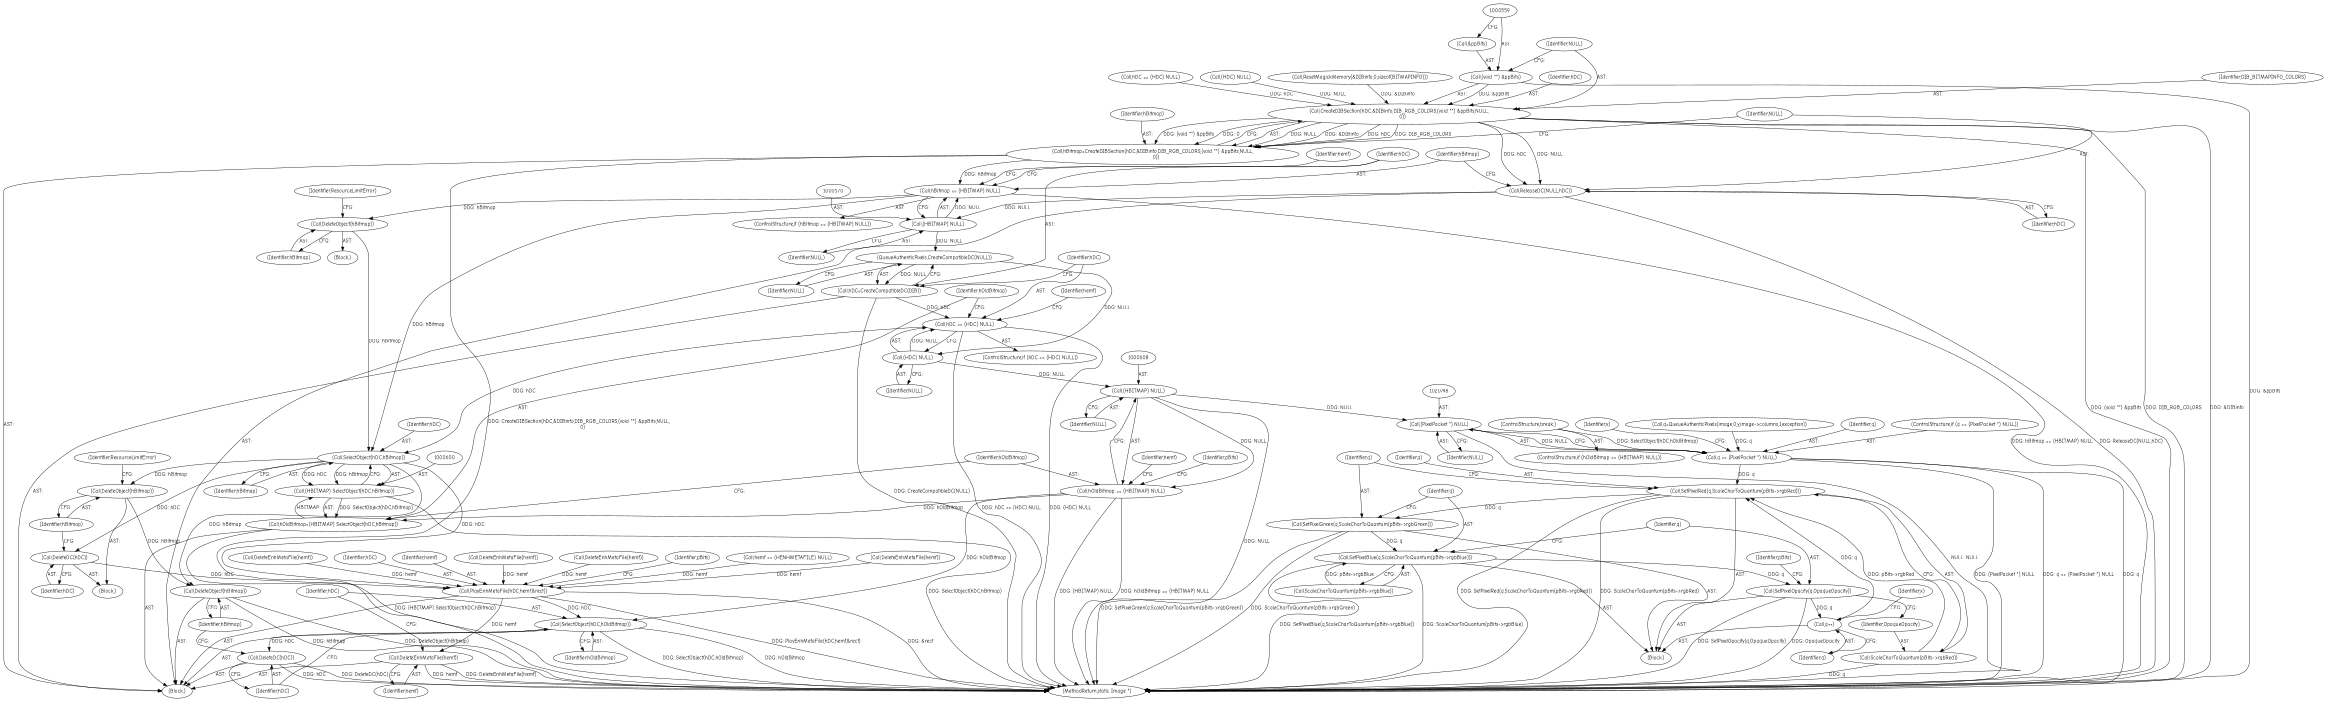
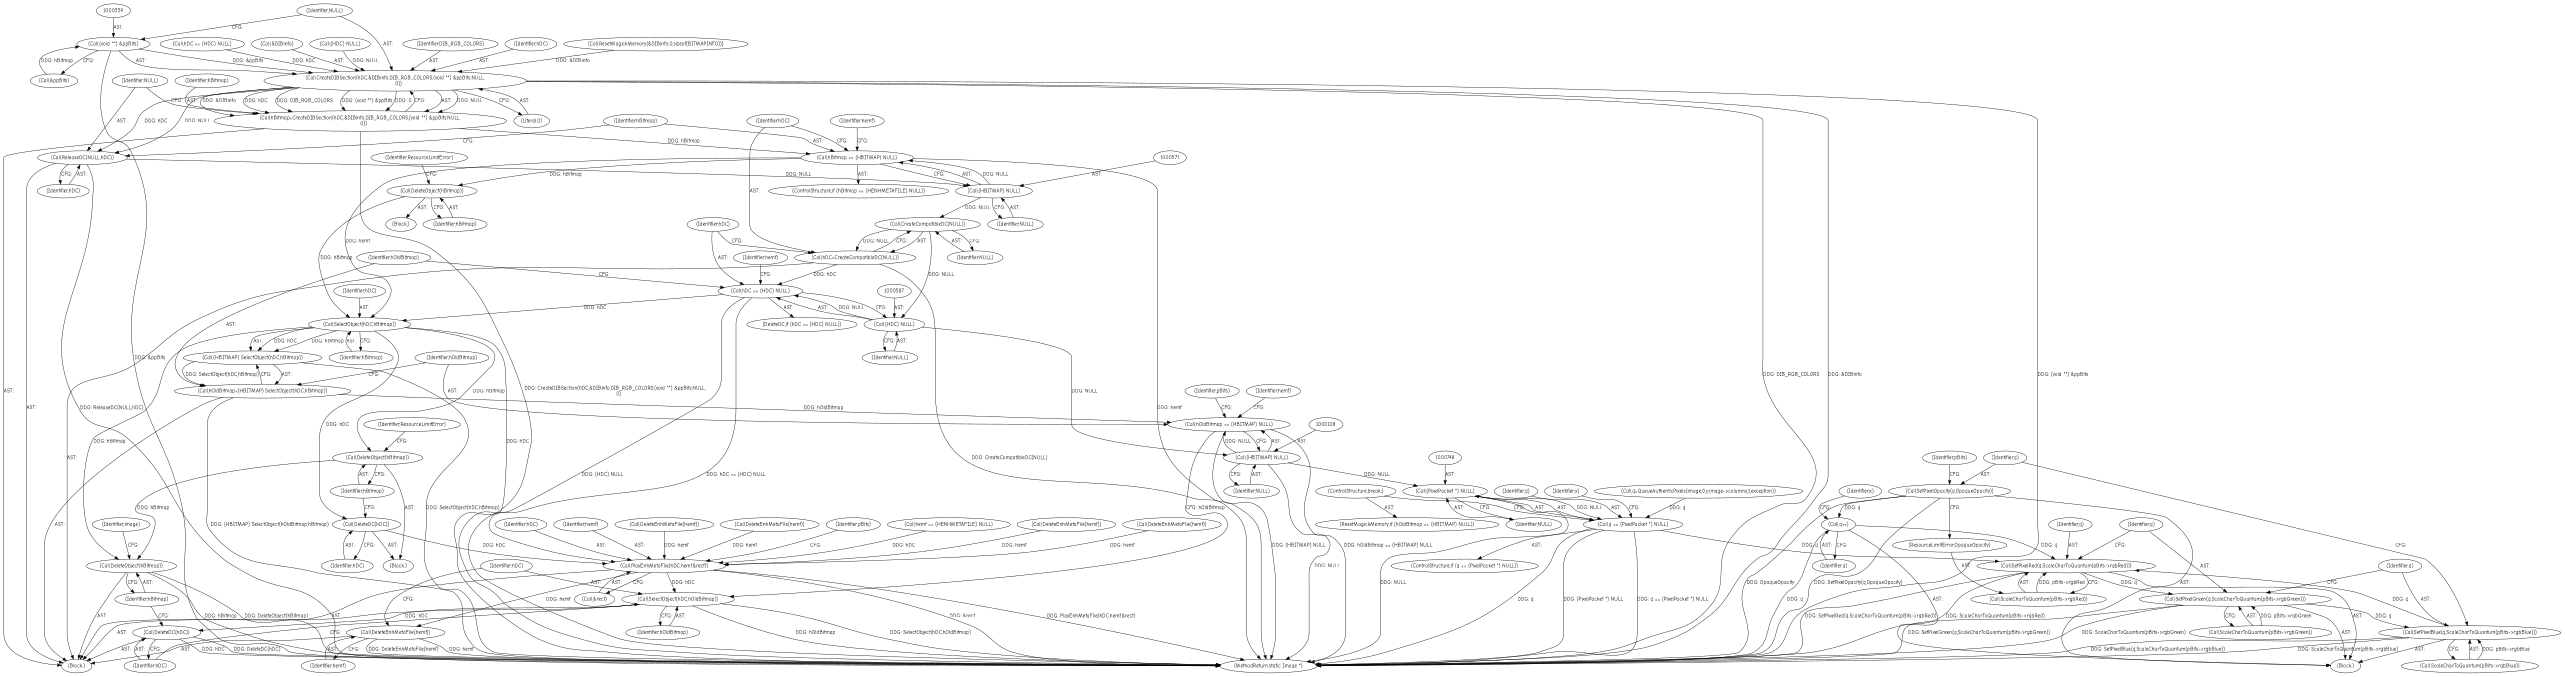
(1487, 26) -> (80, 60)
none -> (277, 44)
(1491, 61) -> (57, 61)
(2262, 77) -> (450, 44)
none -> (532, 121)
(833, 191) -> (1170, 158)
(813, 224) -> (859, 191)
(935, 258) -> (928, 224)
(879, 291) -> (855, 258)
none -> (894, 291)
(429, 324) -> (358, 241)
(1030, 358) -> (802, 324)
(1138, 358) -> (1326, 425)
(1439, 391) -> (1445, 458)
(1581, 441) -> (1541, 508)
(1658, 441) -> (1520, 508)
(1853, 441) -> (1529, 539)
(2053, 441) -> (1170, 408)
(445, 458) -> none
(1600, 458) -> (1407, 525)
(368, 478) -> none
(309, 508) -> (267, 375)
(737, 516) -> (753, 409)
none -> (121, 525)
(986, 558) -> (1206, 508)
(1965, 558) -> (1393, 583)
(1642, 563) -> (2297, 584)
(695, 575) -> (904, 545)
none -> (595, 599)
(445, 608) -> (270, 525)
(1891, 625) -> (1950, 545)
none -> (2261, 633)
(1515, 687) -> (1611, 662)
